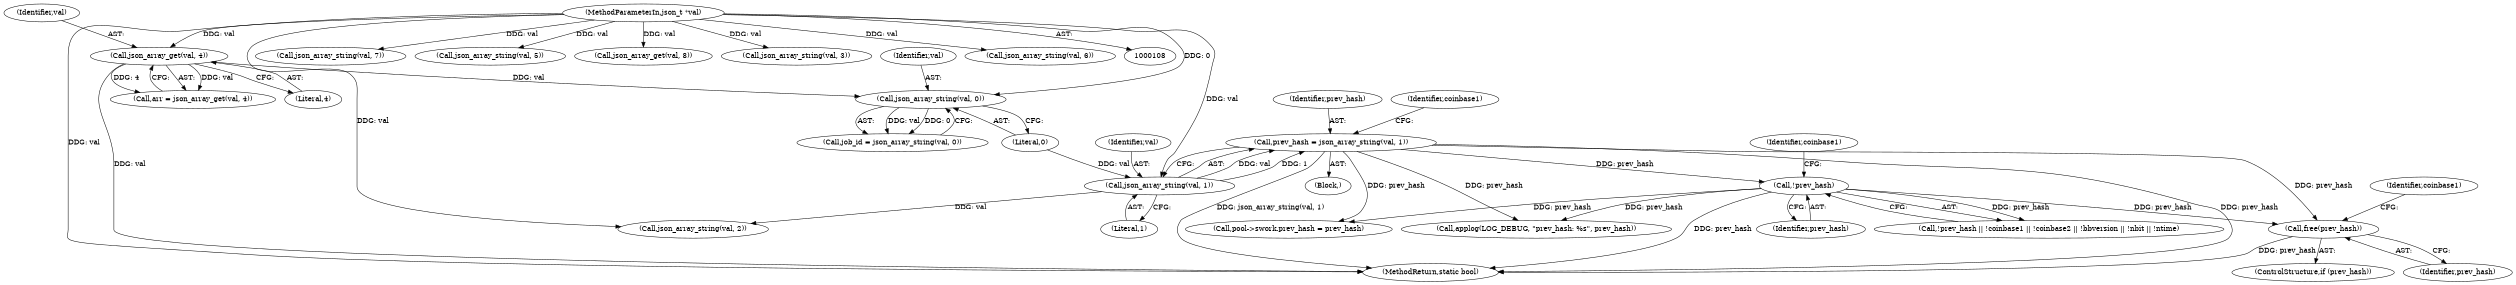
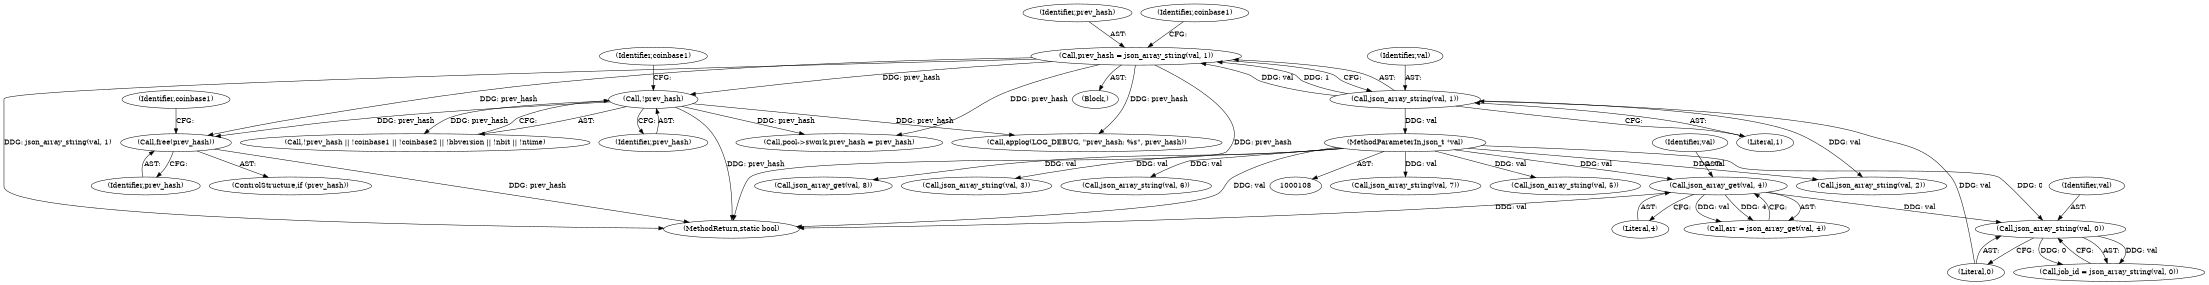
(1040, 24) -> (1405, 119)
